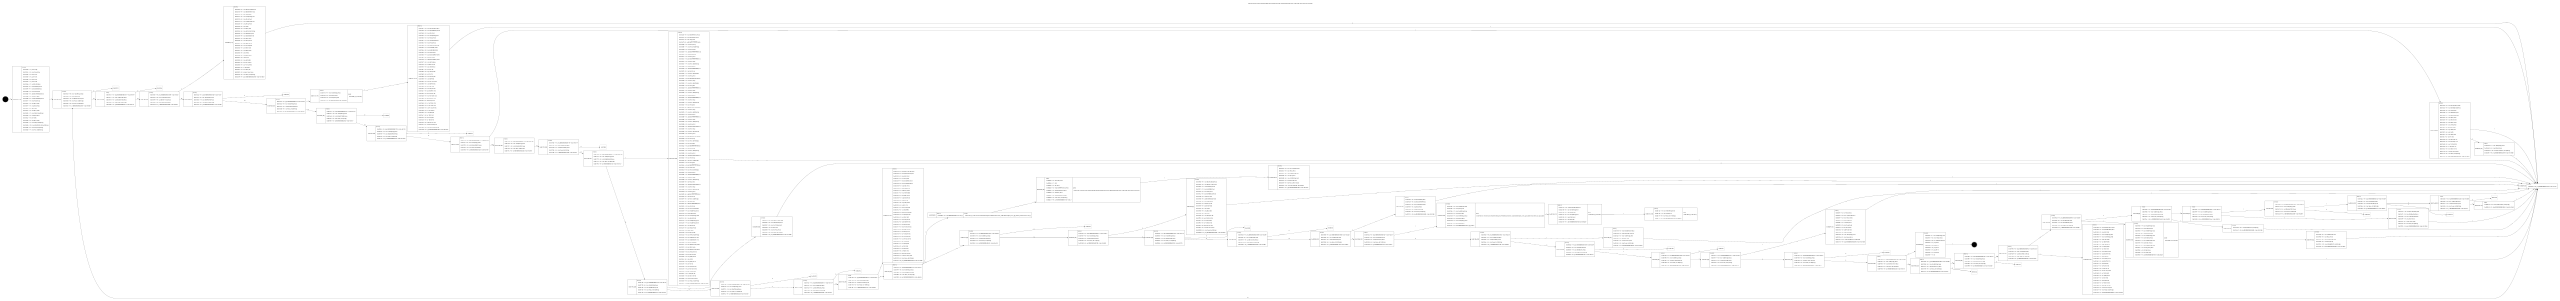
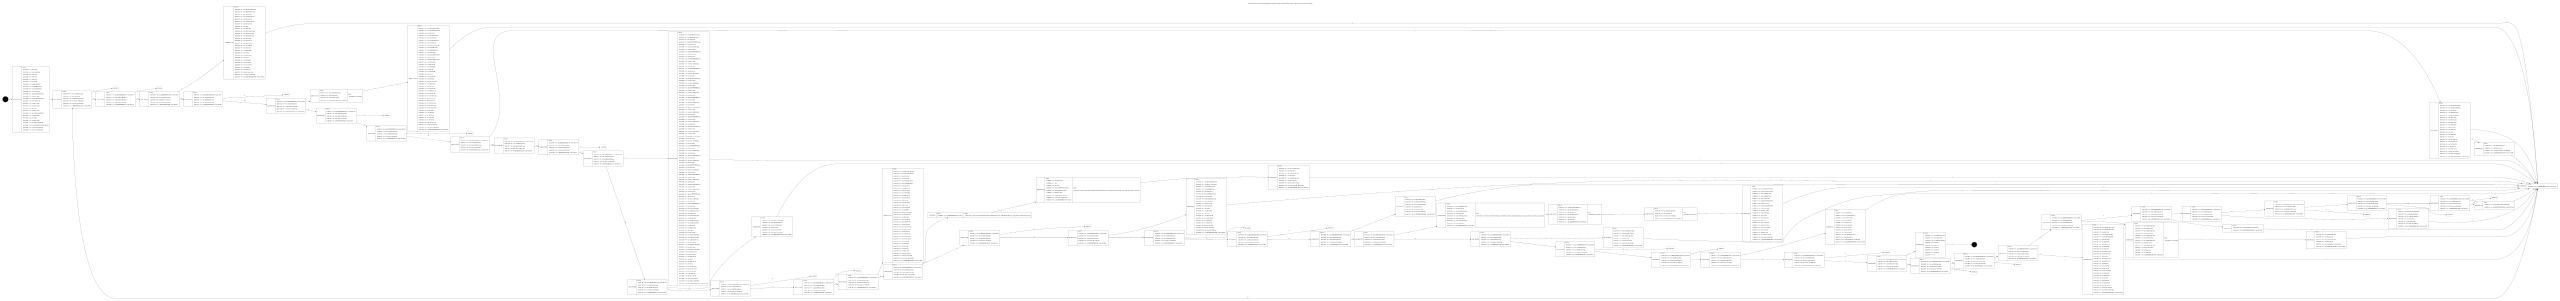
none -> (1763, 214)
